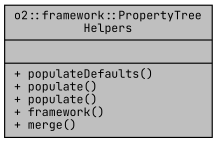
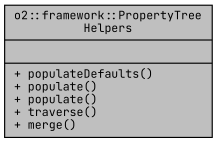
(60, 112) -> (56, 112)
